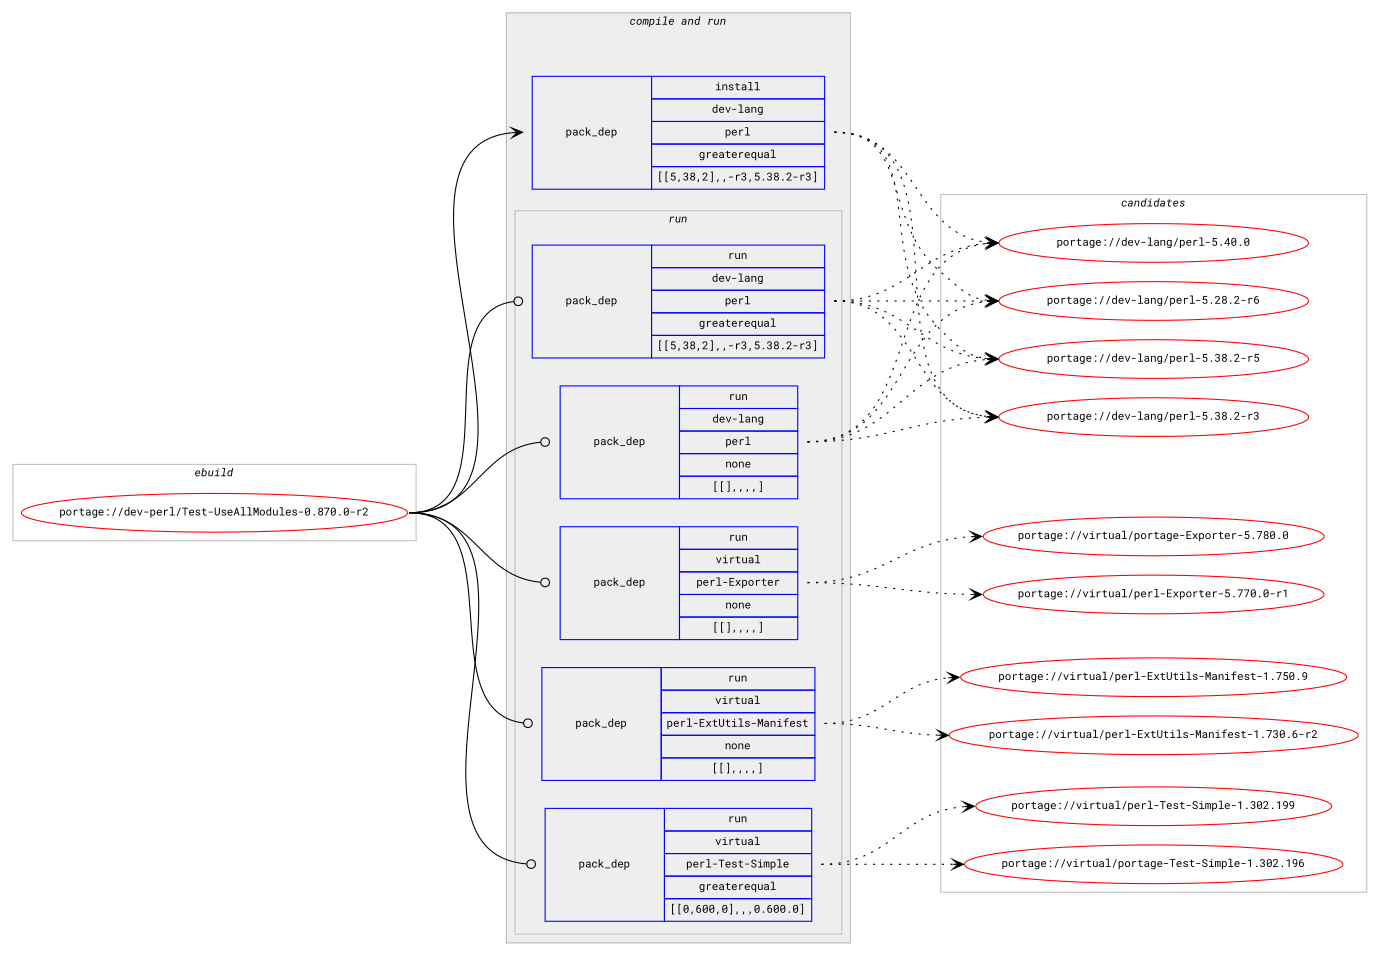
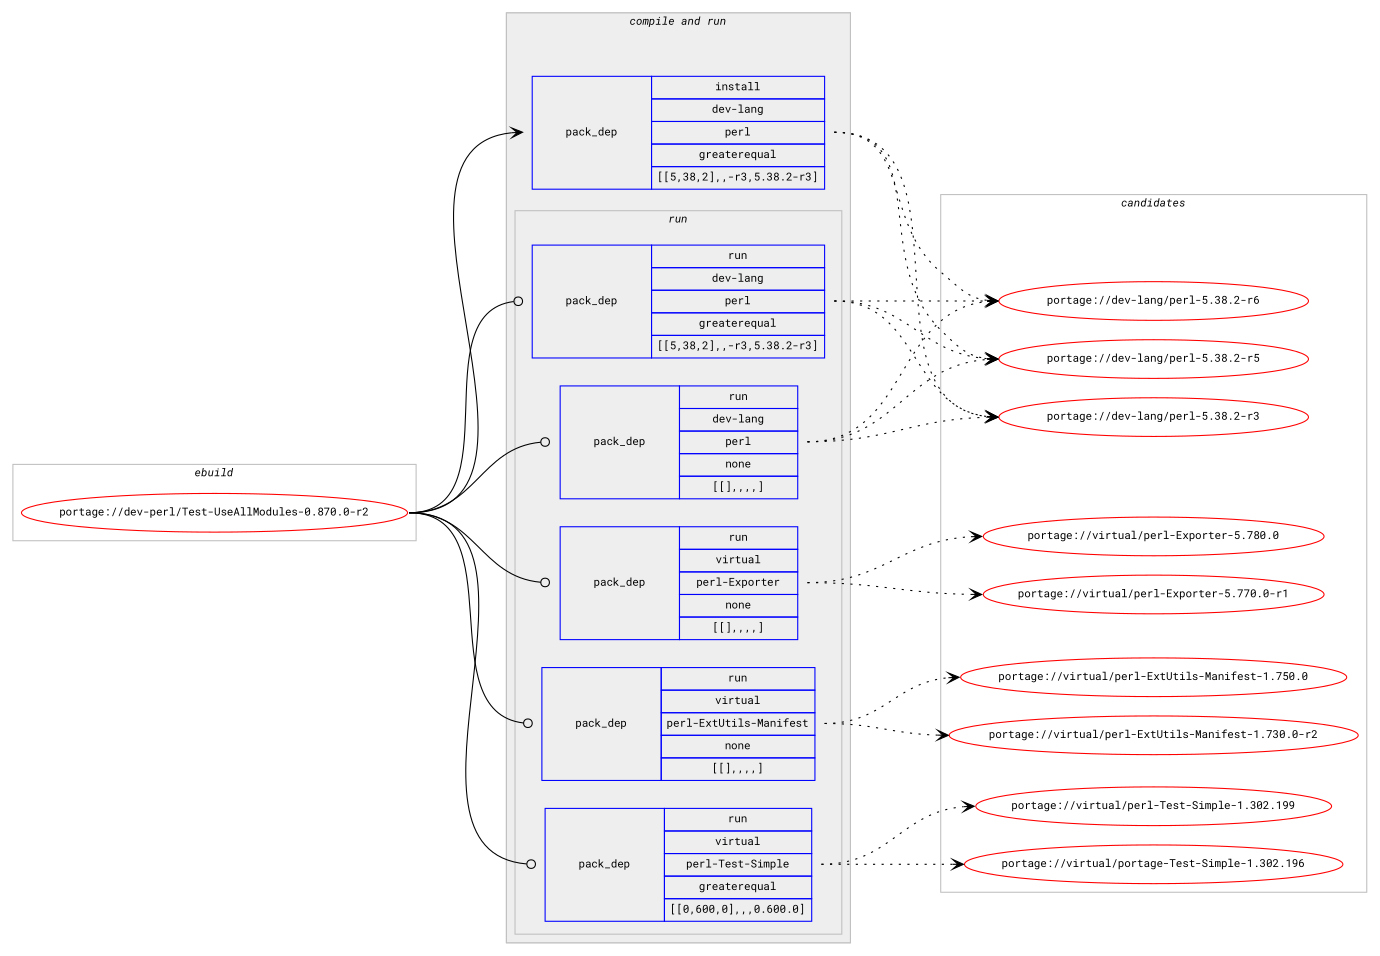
(1154, 243) -> none
(1154, 301) -> (1154, 301)
(1154, 536) -> (1154, 536)
(1154, 677) -> (1154, 677)
(1154, 735) -> (1154, 735)
